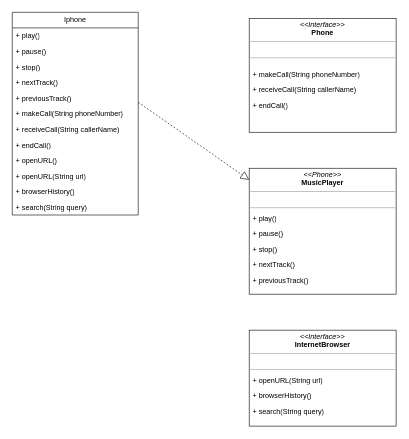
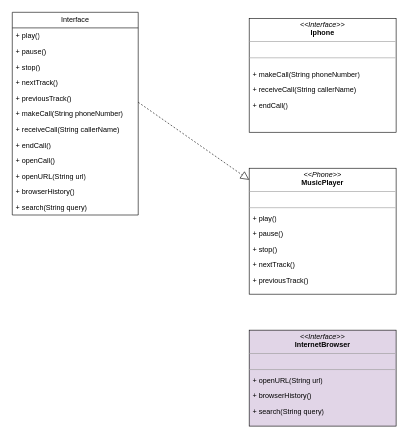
(75, 20) -> (75, 20)
(276, 27) -> (276, 27)
(37, 161) -> (37, 161)
(323, 378) -> (323, 378)
